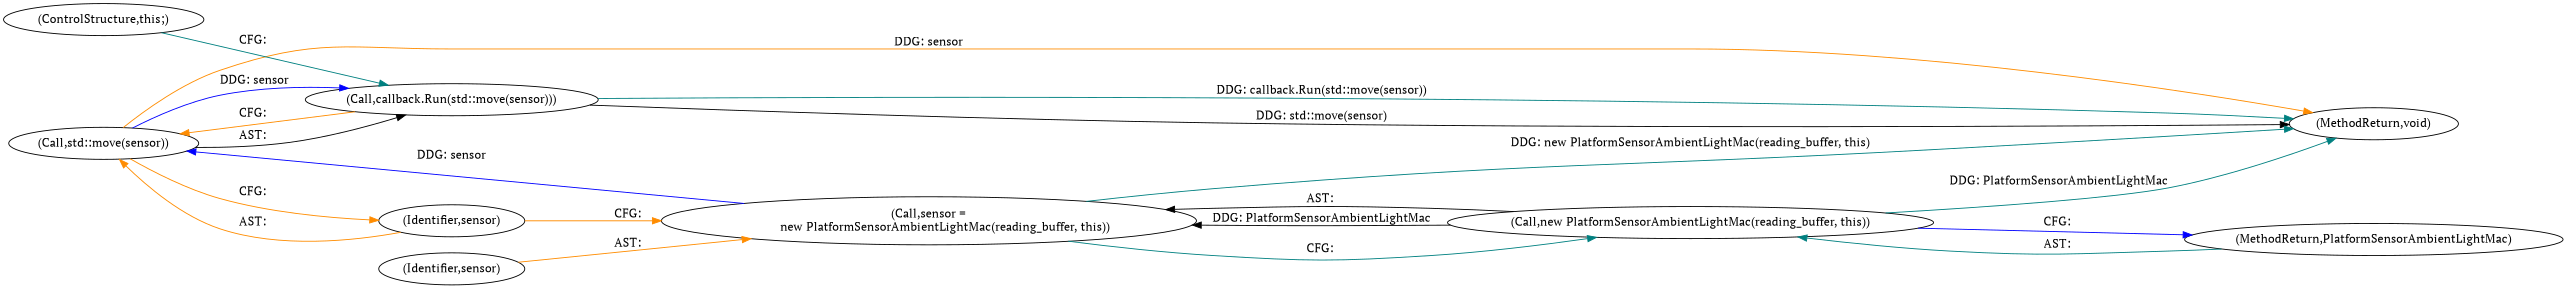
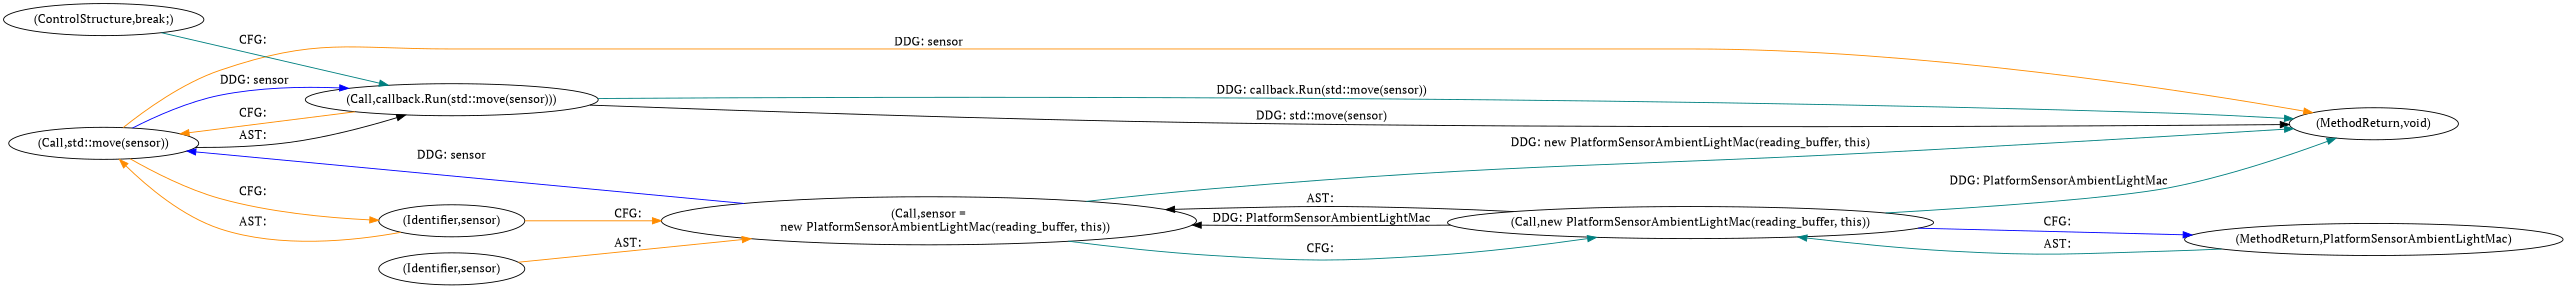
(104, 20) -> (104, 20)
